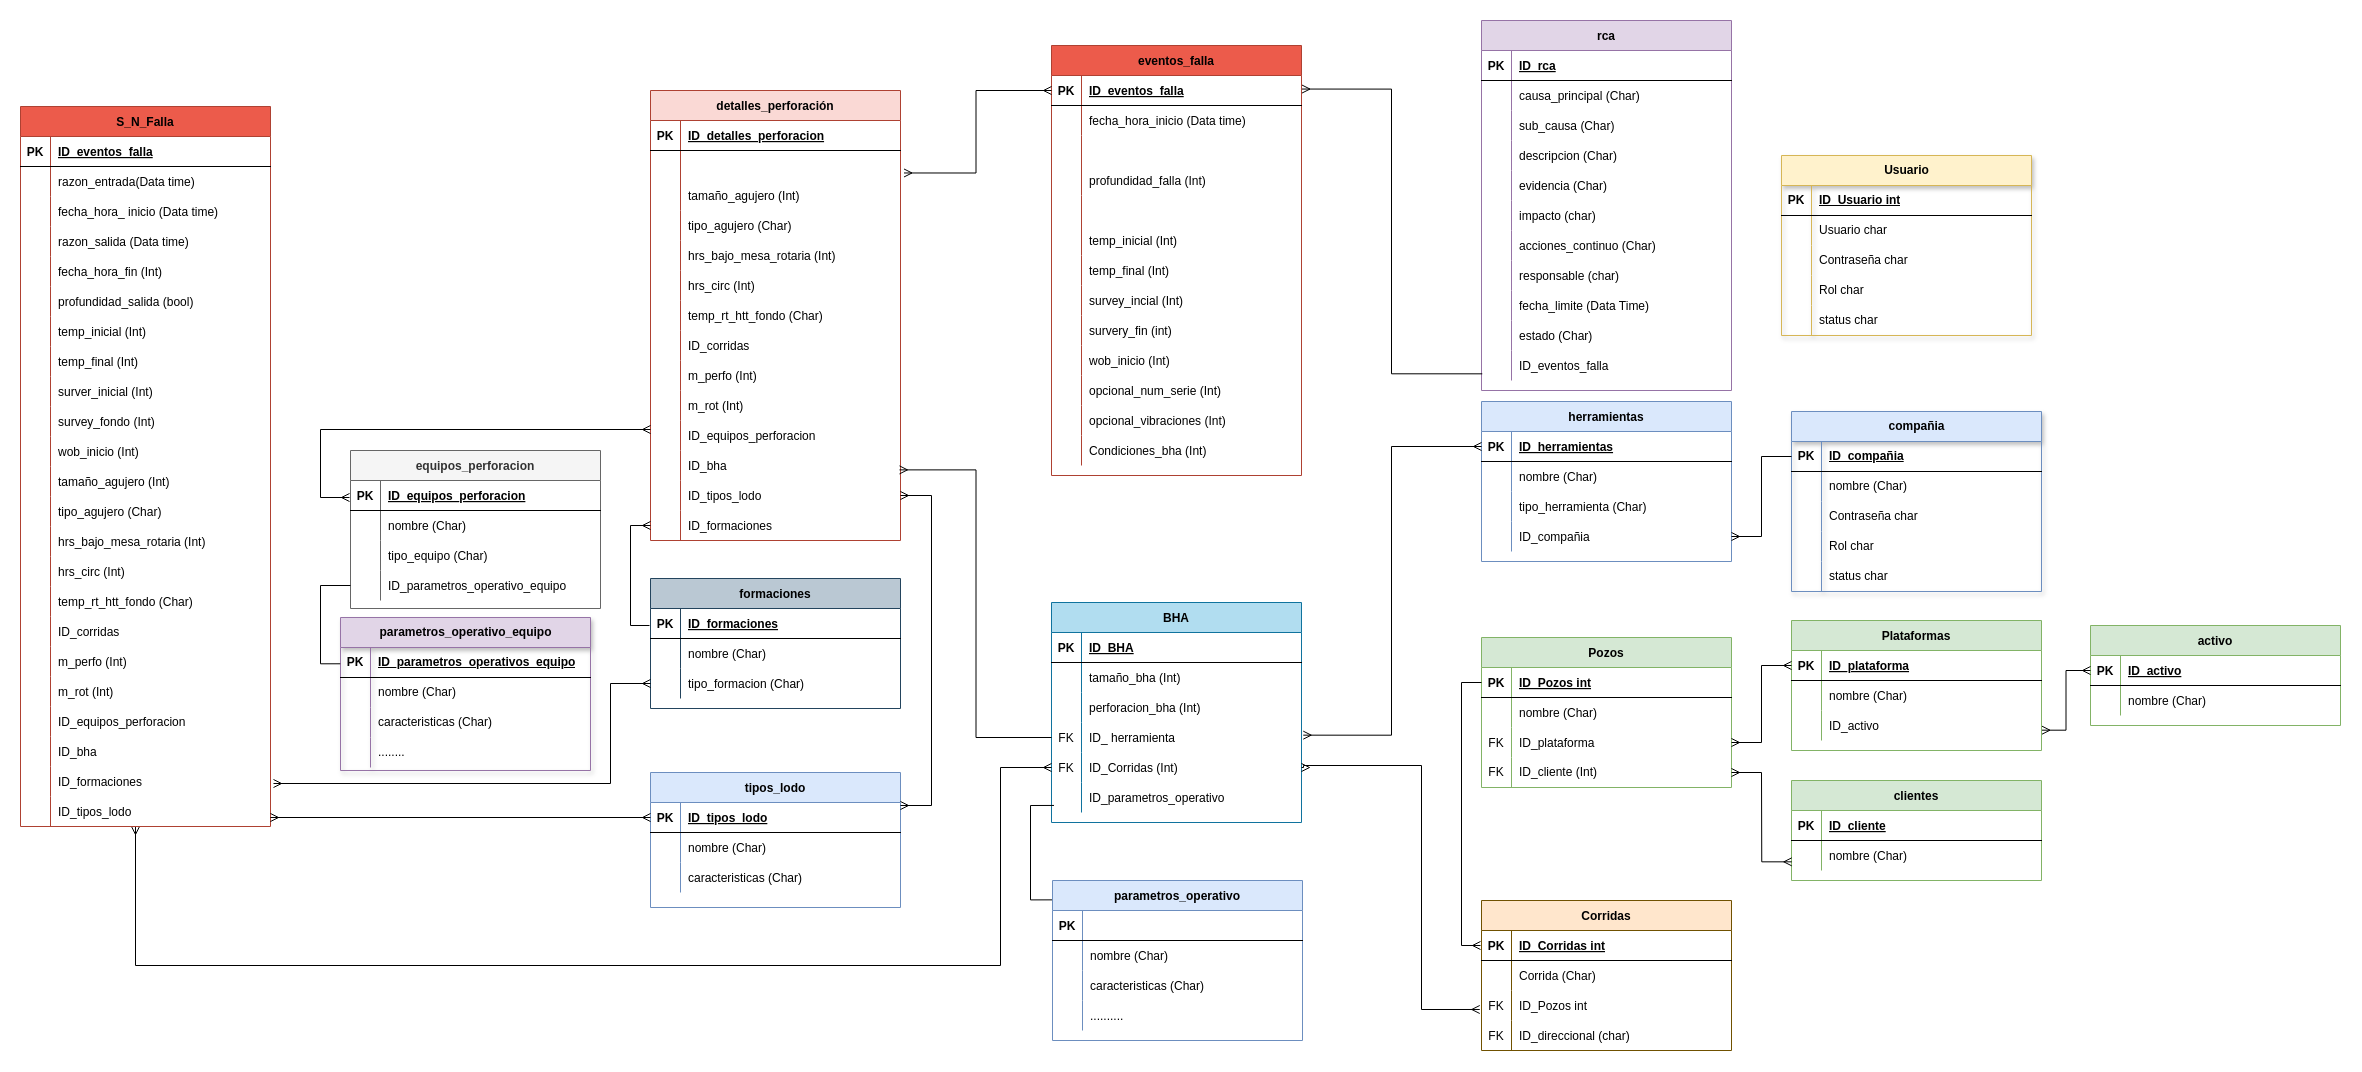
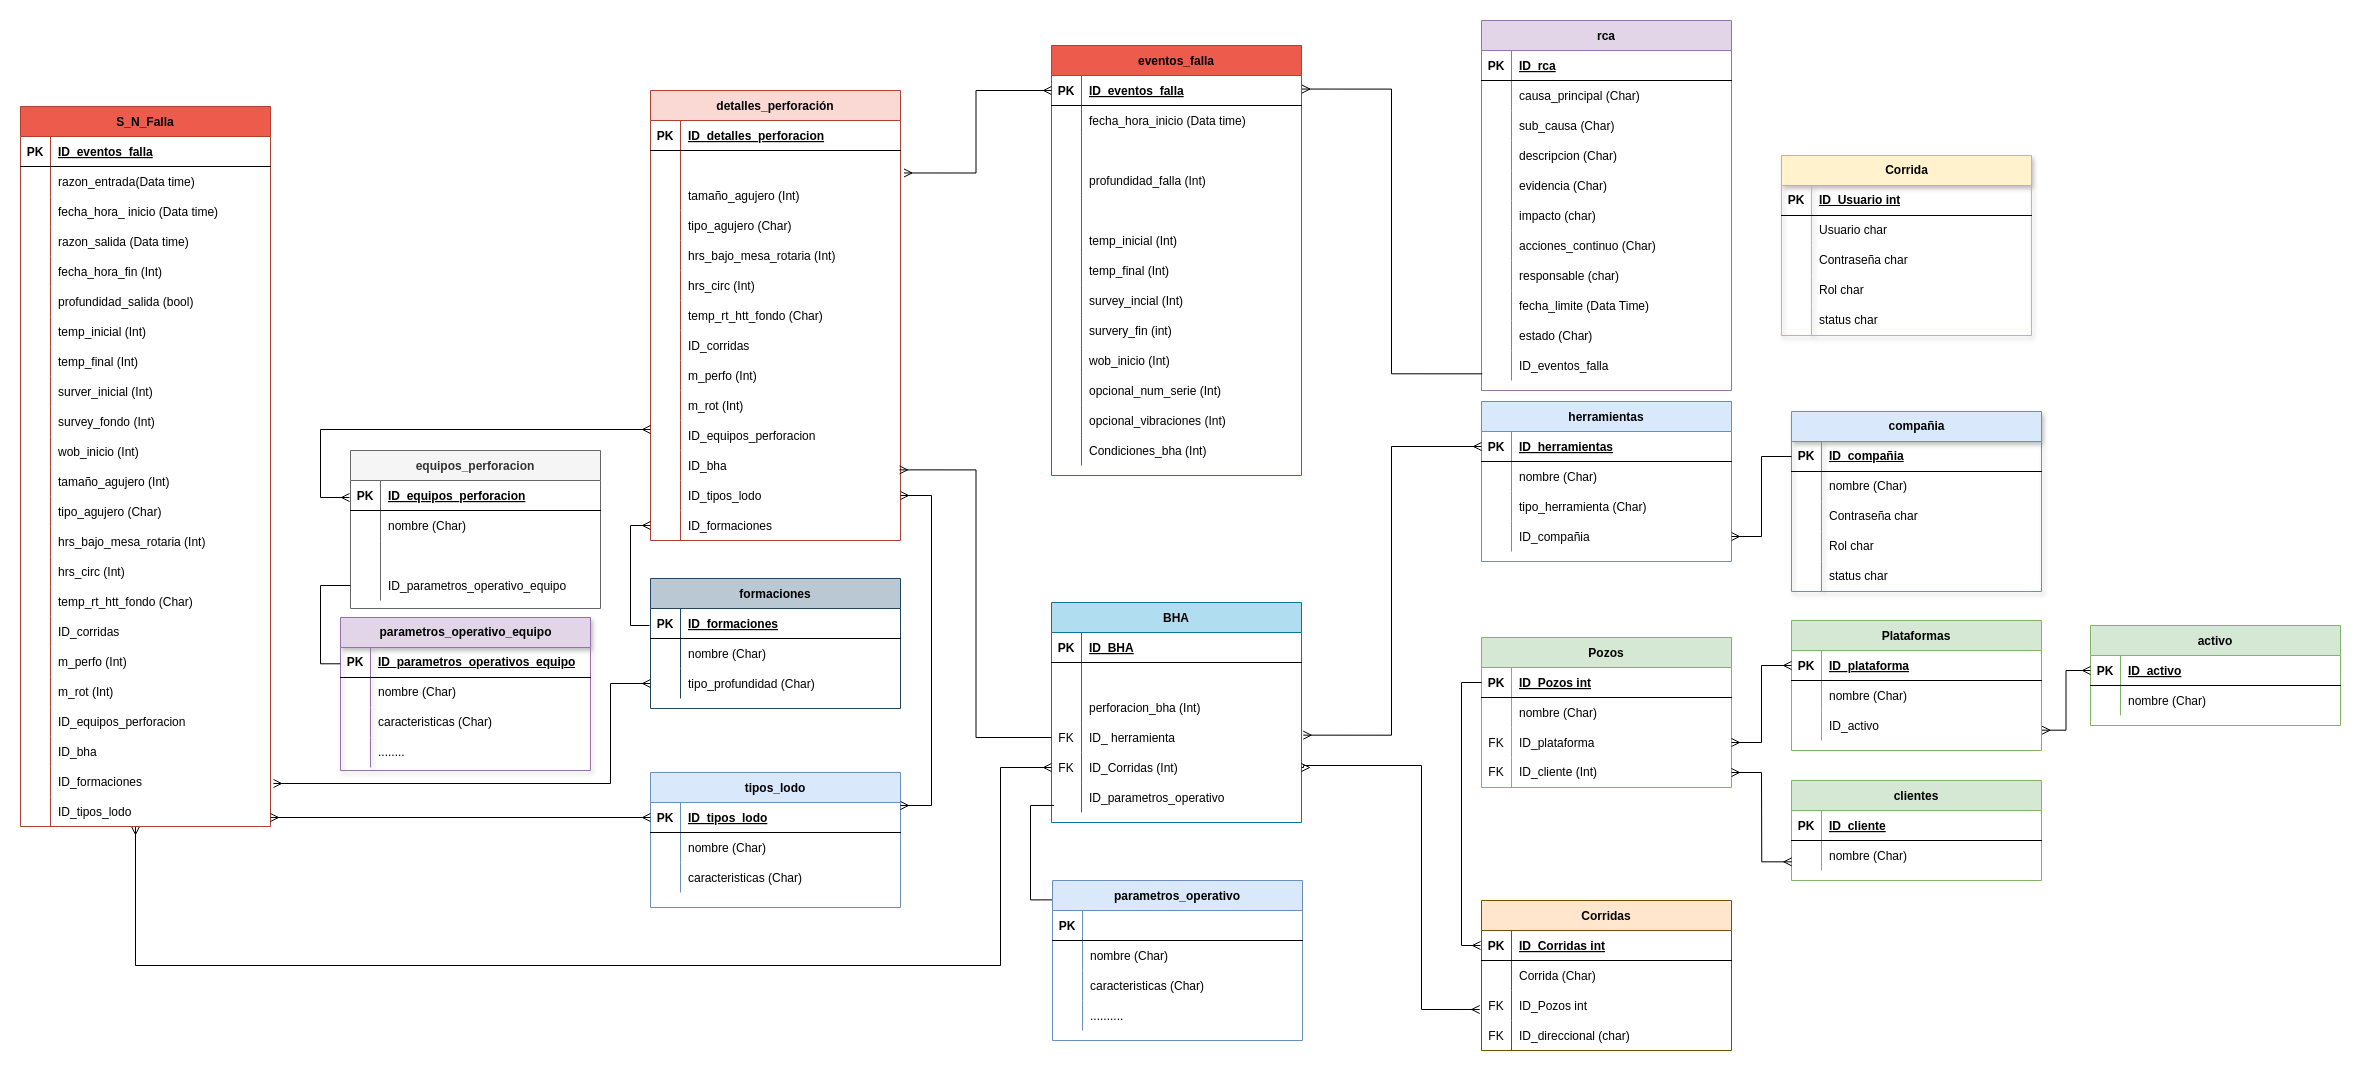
(1907, 171) -> (1907, 171)
(491, 556) -> none
(1192, 678) -> none
(754, 684) -> (761, 684)
